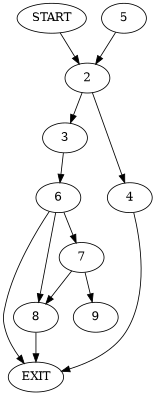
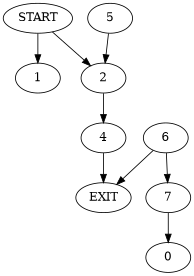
none -> (38, 78)
(65, 138) -> none
(36, 317) -> none
(96, 317) -> (168, 257)
